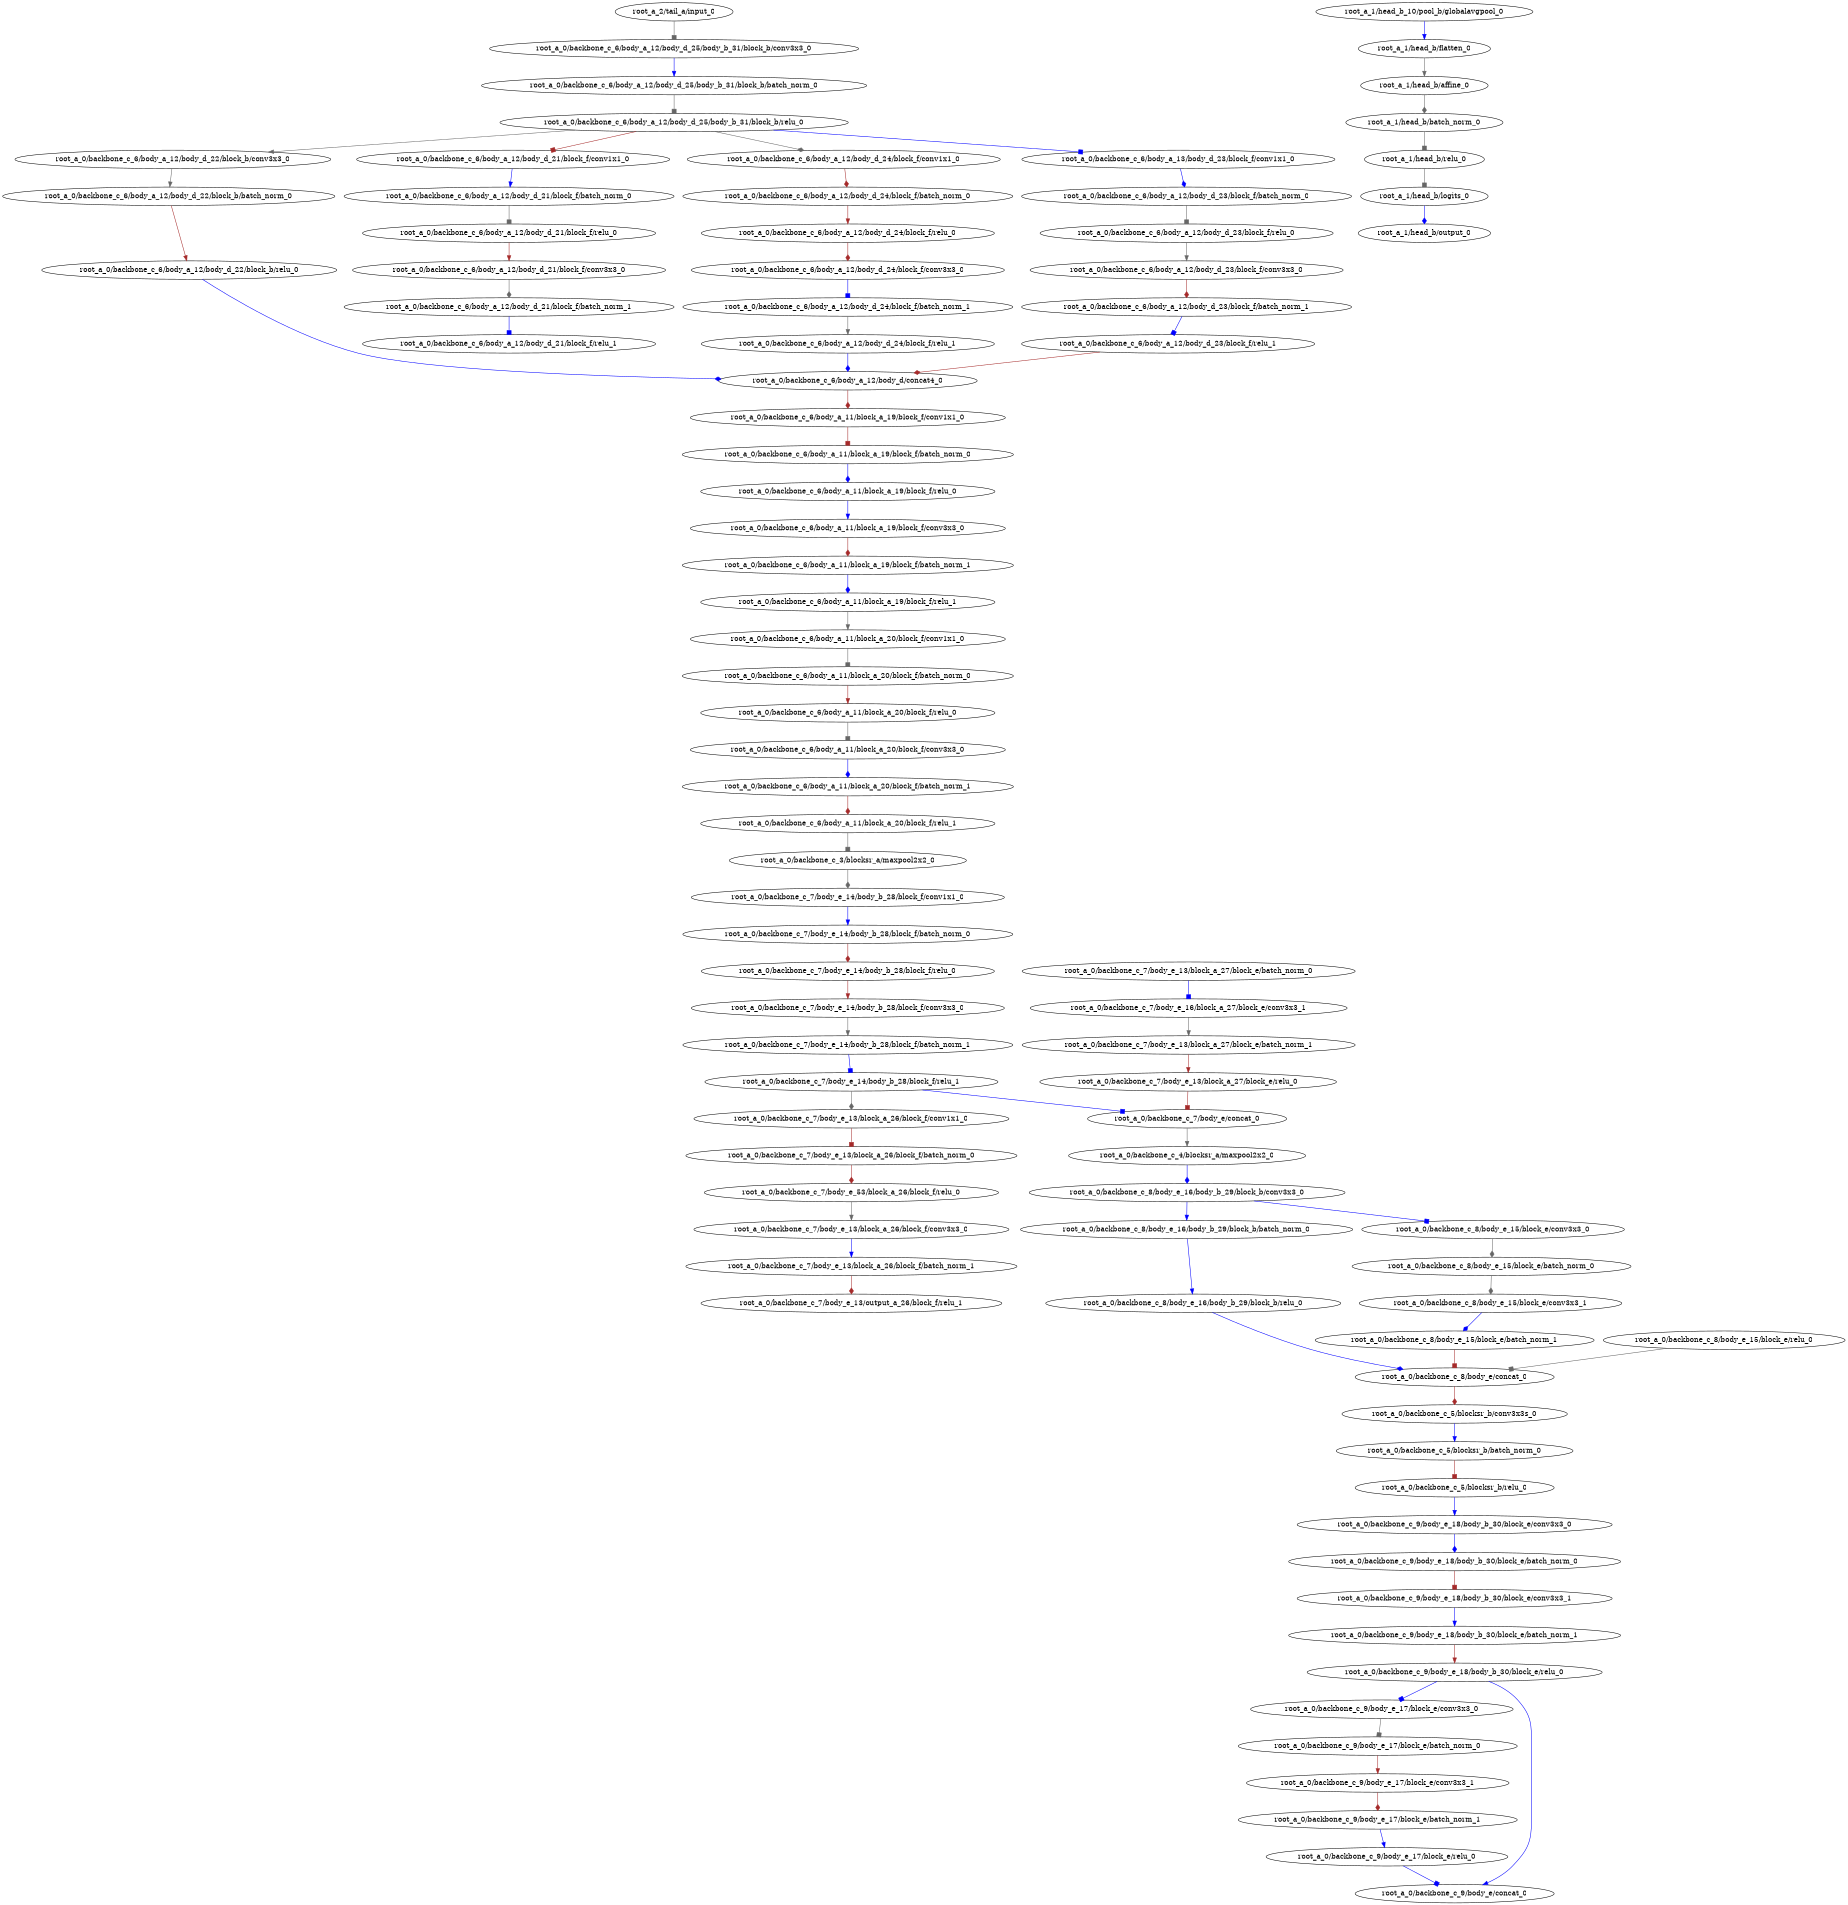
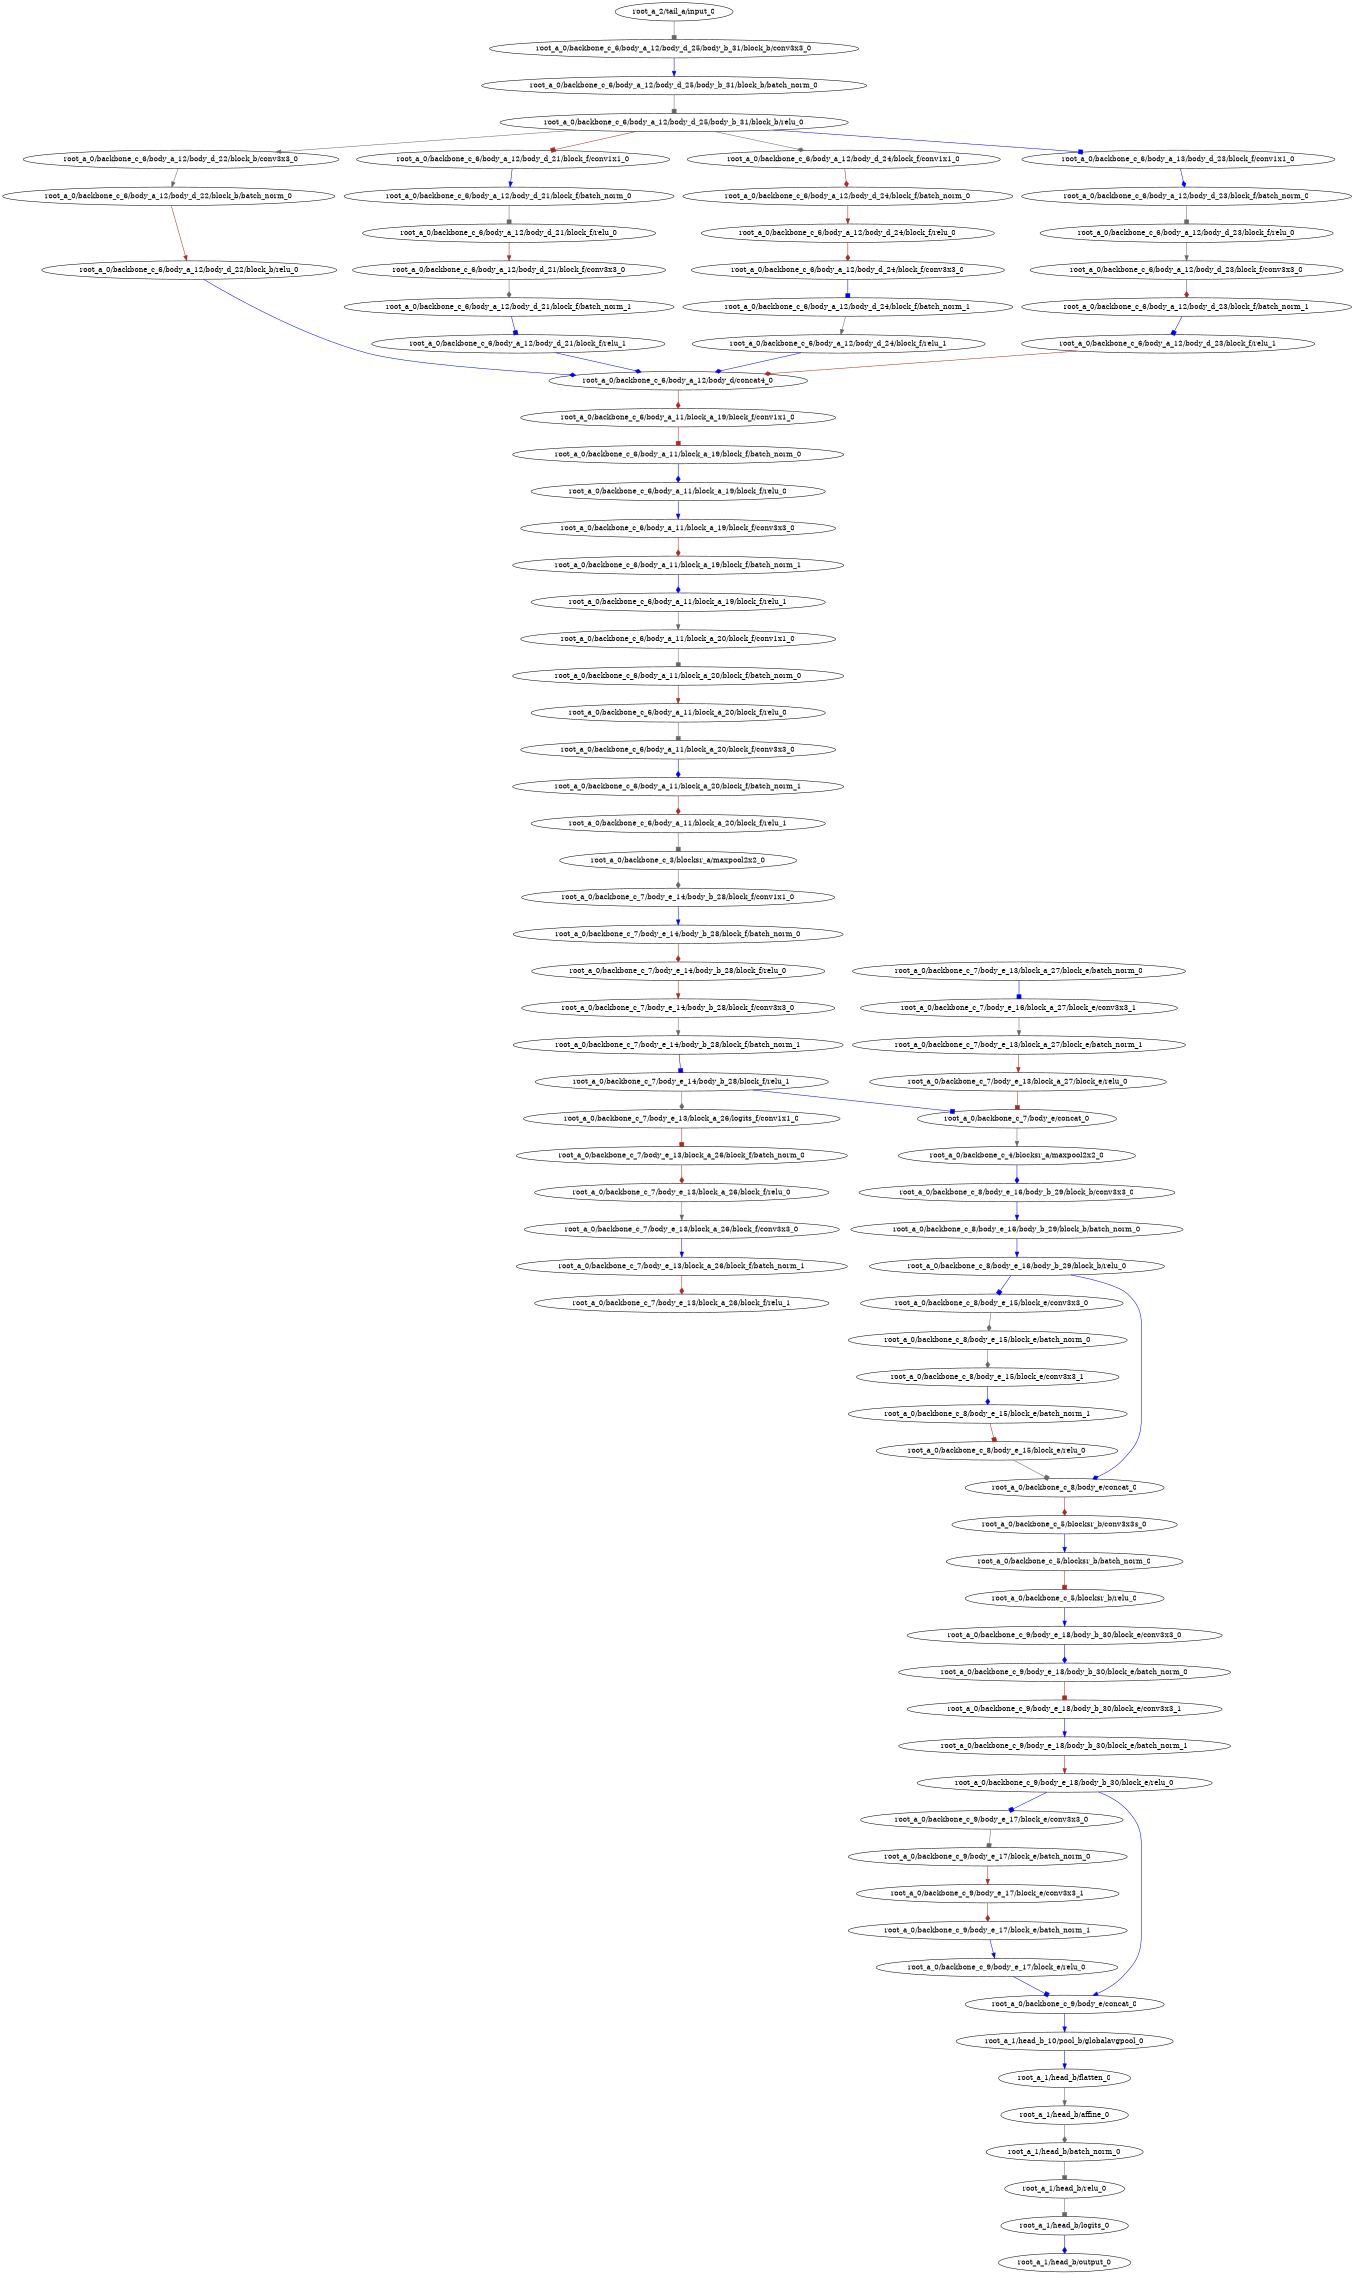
none -> (595, 362)
(851, 1119) -> (682, 1119)
(851, 1193) -> (682, 1193)
(1339, 1211) -> (1006, 1283)
(851, 1303) -> (682, 1303)
(1455, 1356) -> (992, 1430)
none -> (1065, 2020)
